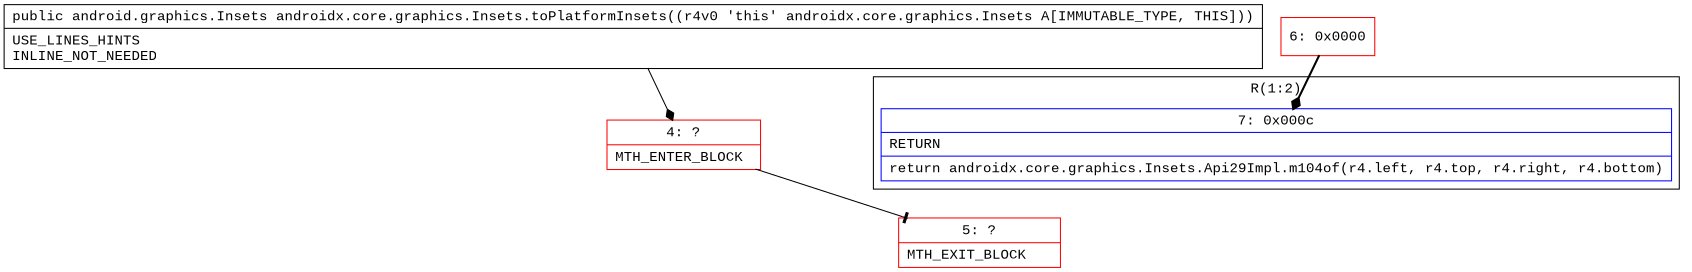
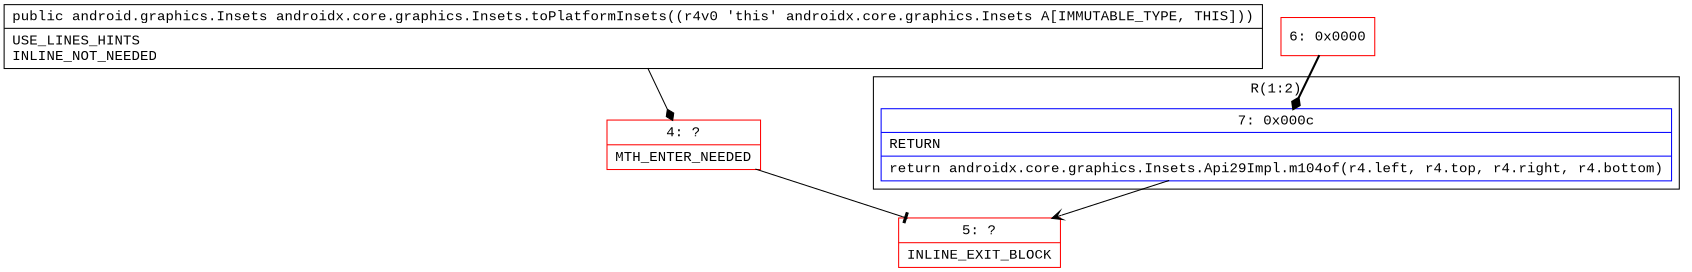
(679, 157) -> (684, 157)
none -> (1116, 198)
(967, 255) -> (980, 255)
